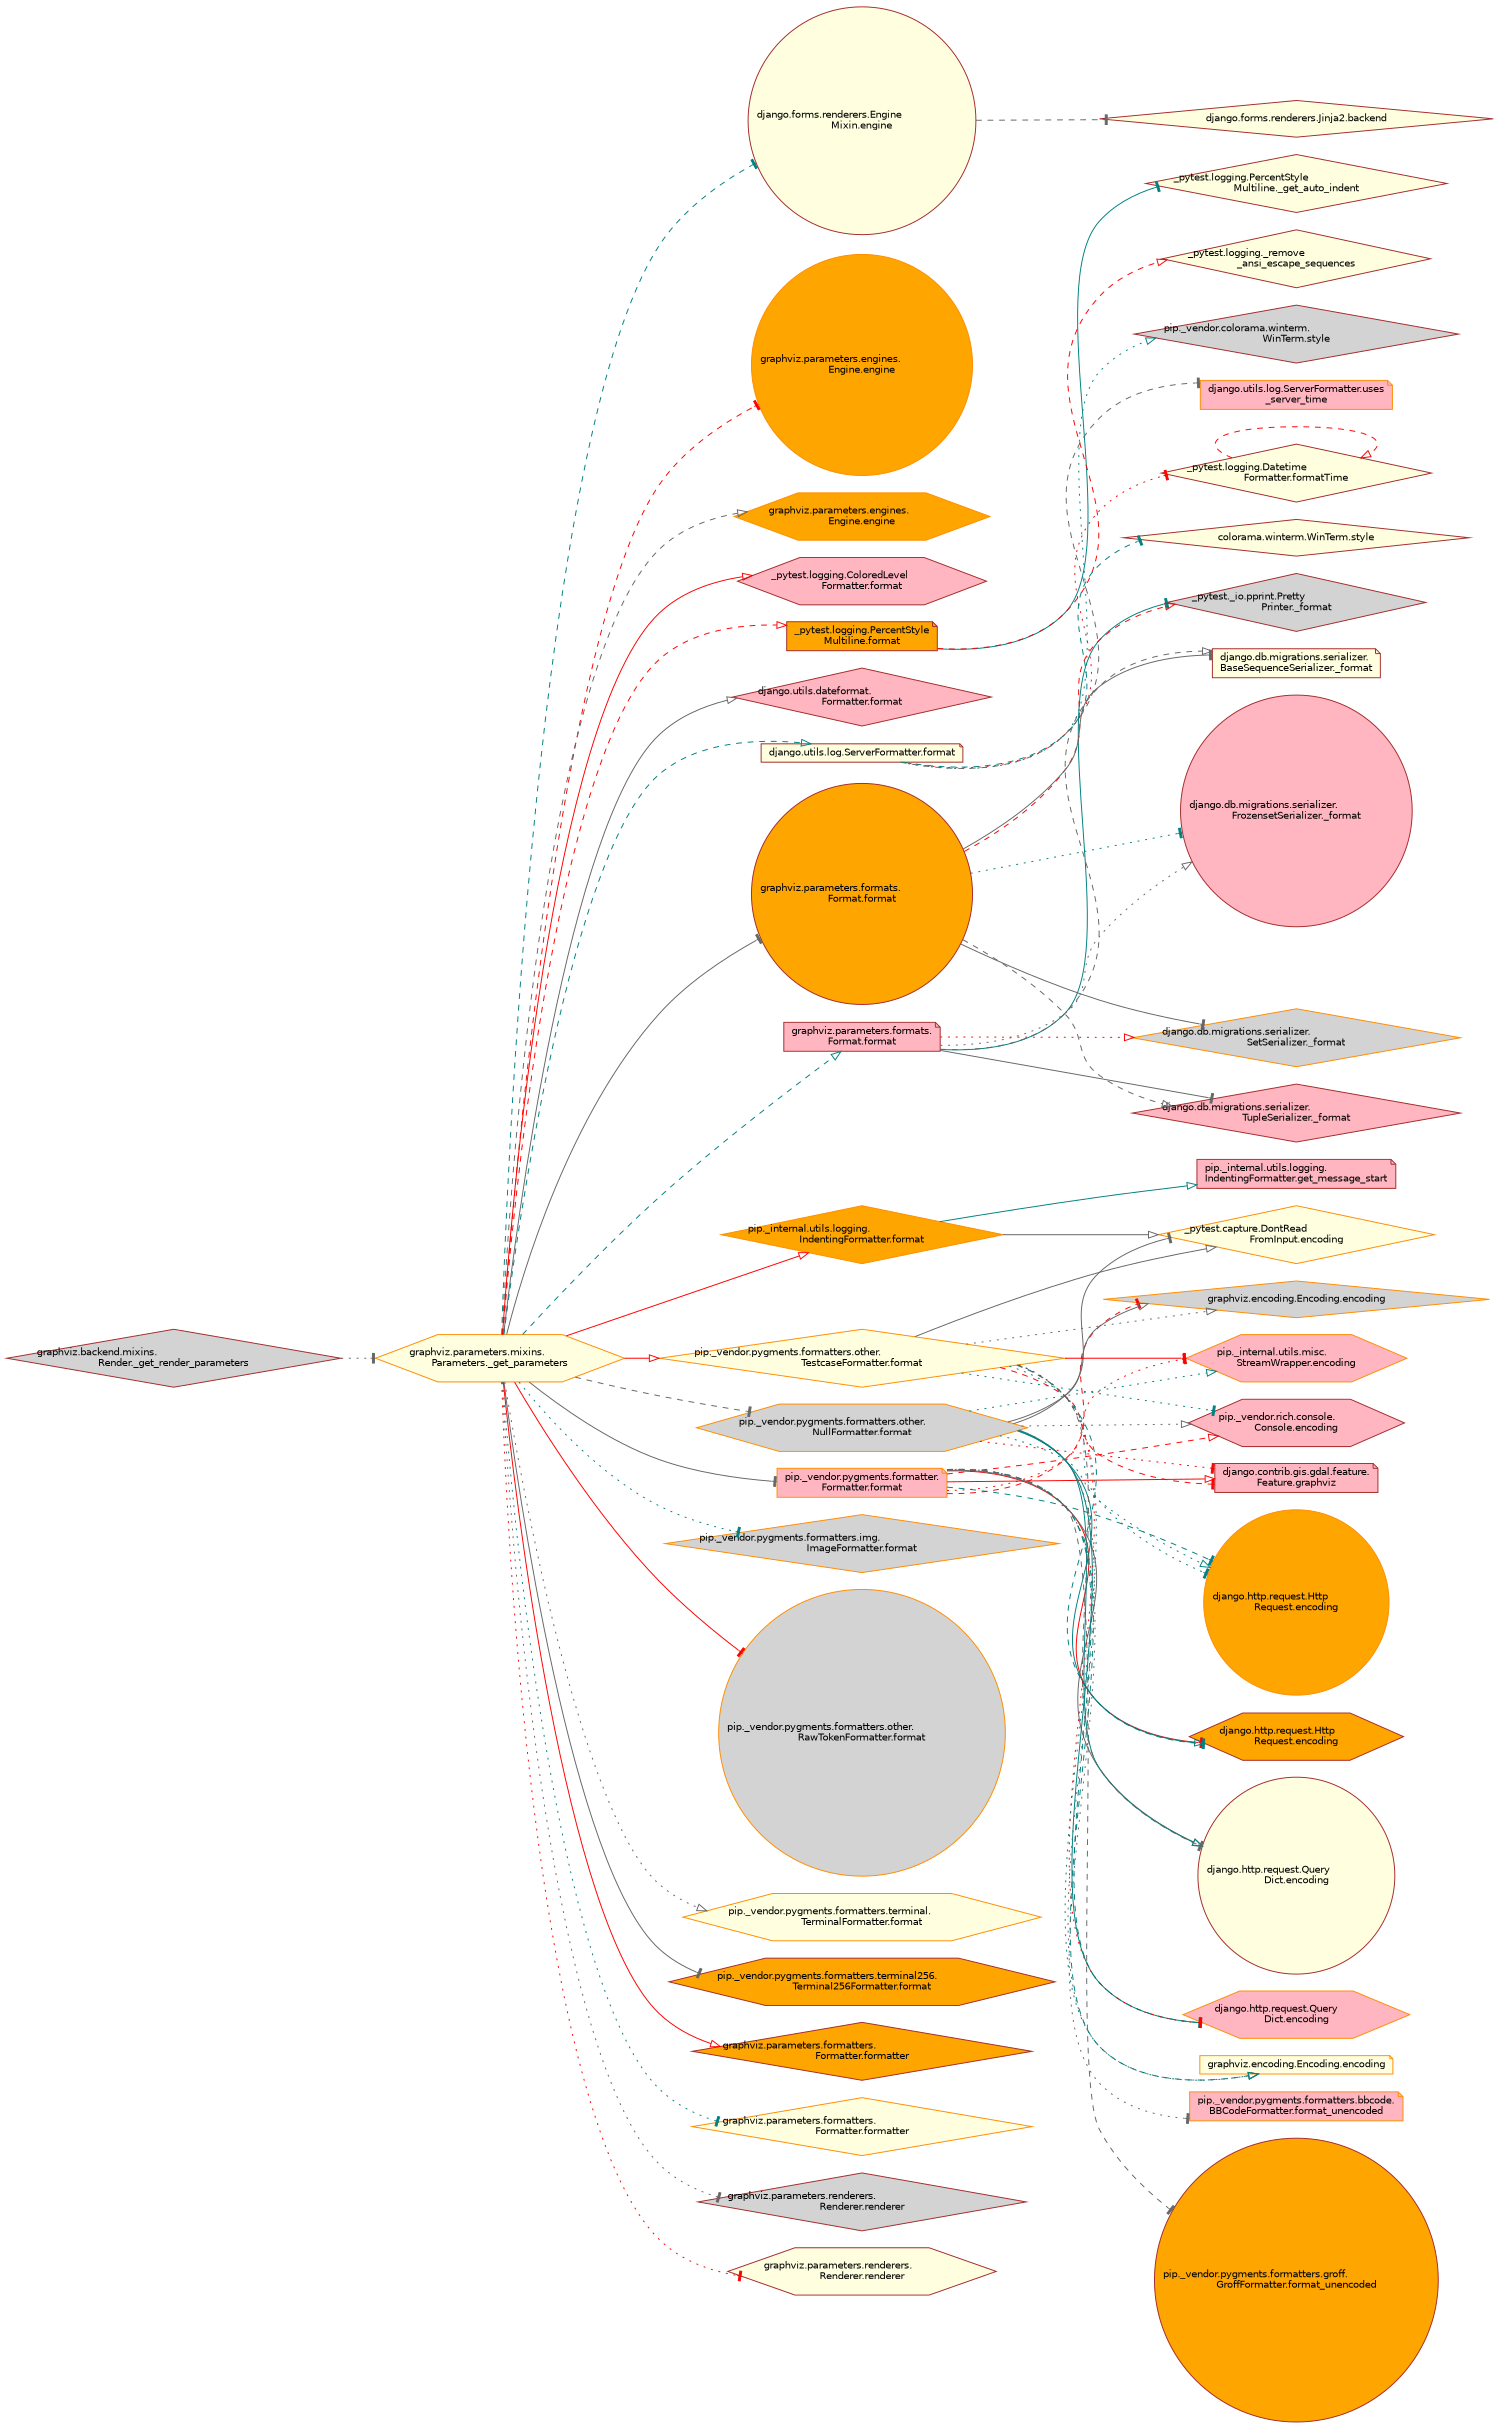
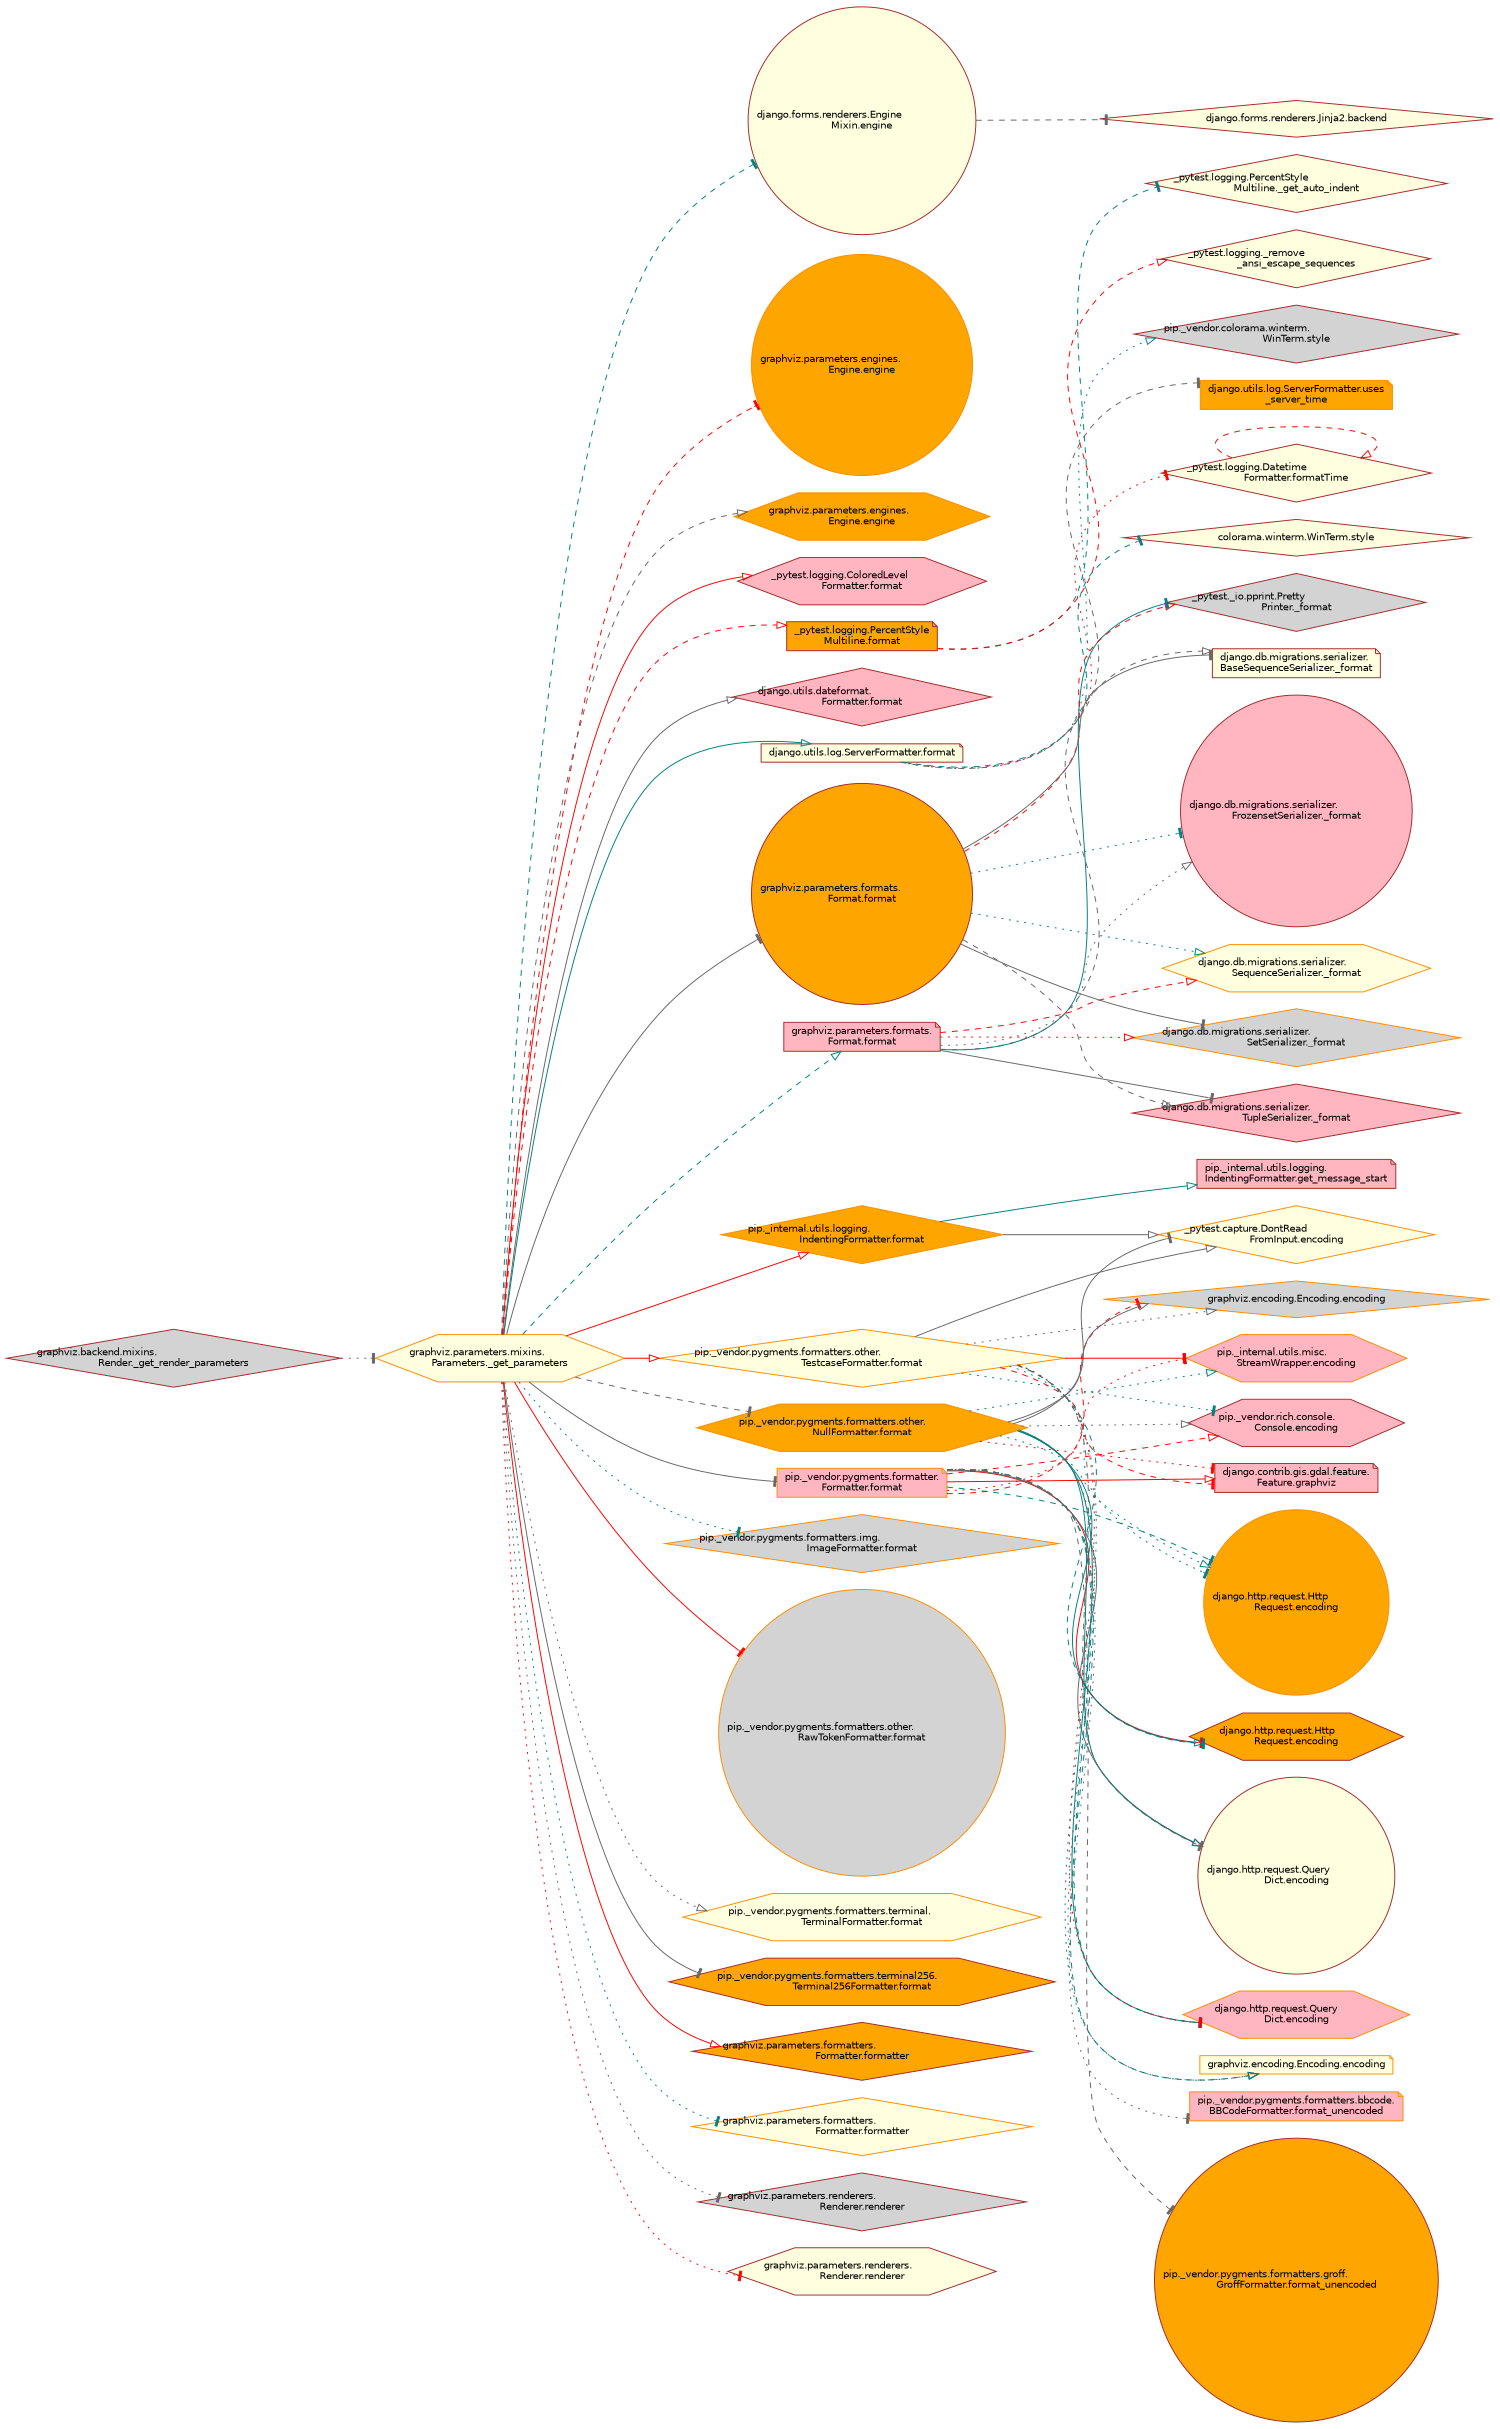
(1296, 395) -> (1296, 395)
(1087, 498) -> (1087, 498)
none -> (1296, 968)
(571, 972) -> (571, 972)
(862, 1428) -> (862, 1428)
